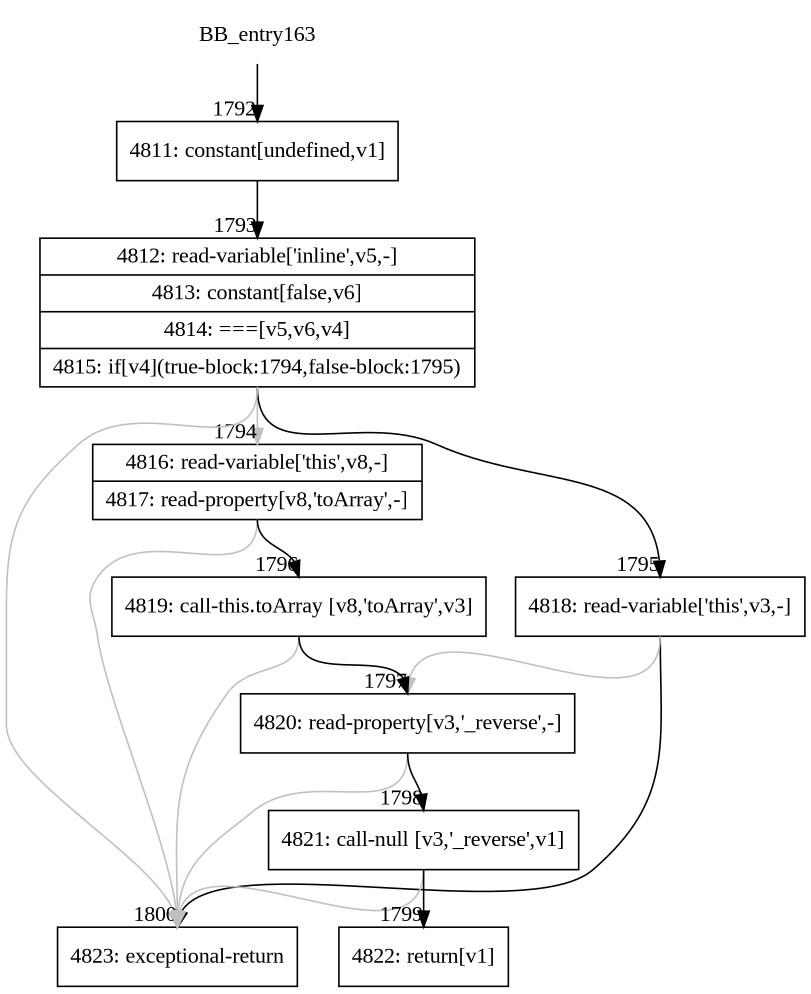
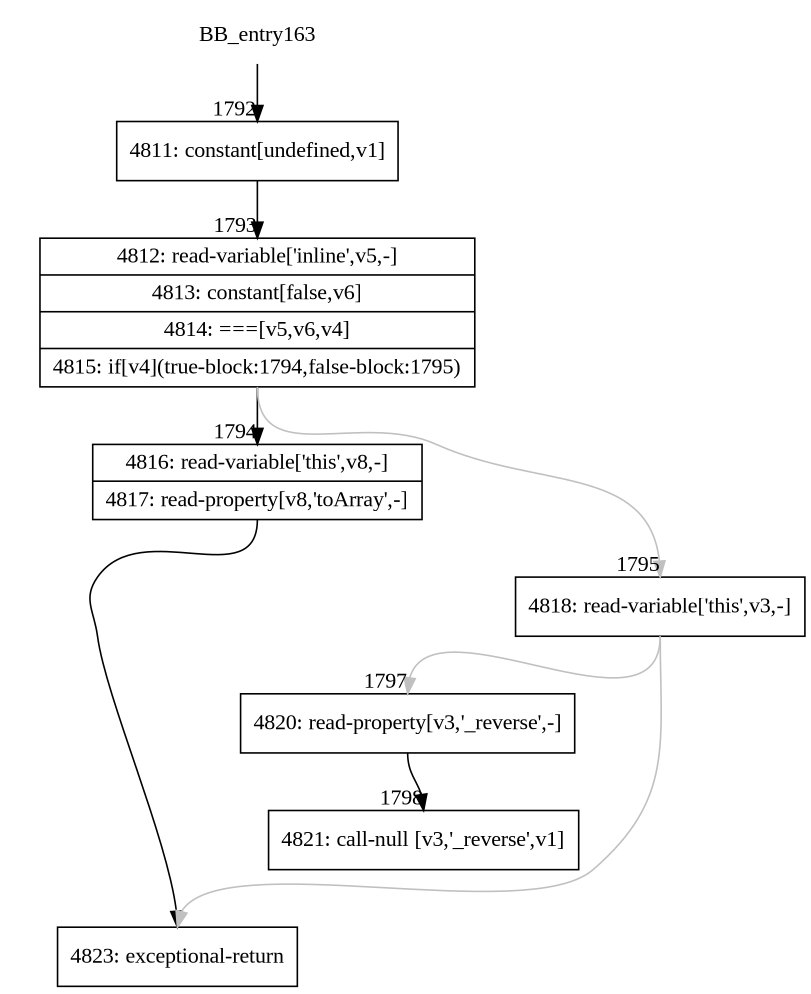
(257, 408) -> (257, 408)
(464, 455) -> (464, 455)
(7, 596) -> none
(299, 607) -> none
(101, 654) -> (101, 654)
(276, 798) -> none
(513, 890) -> (513, 890)
(308, 900) -> none
(424, 957) -> none
